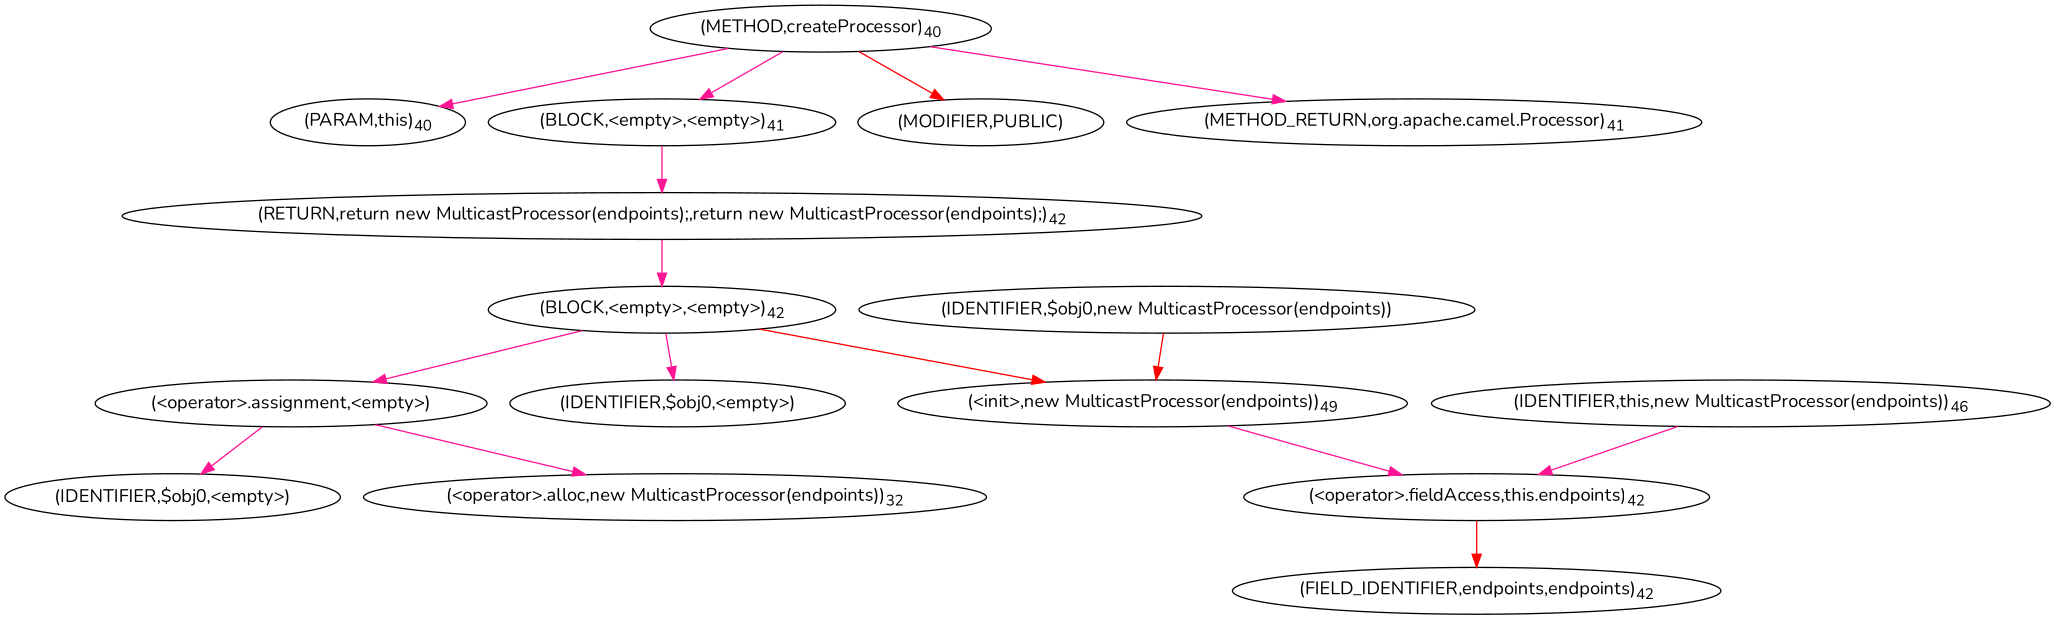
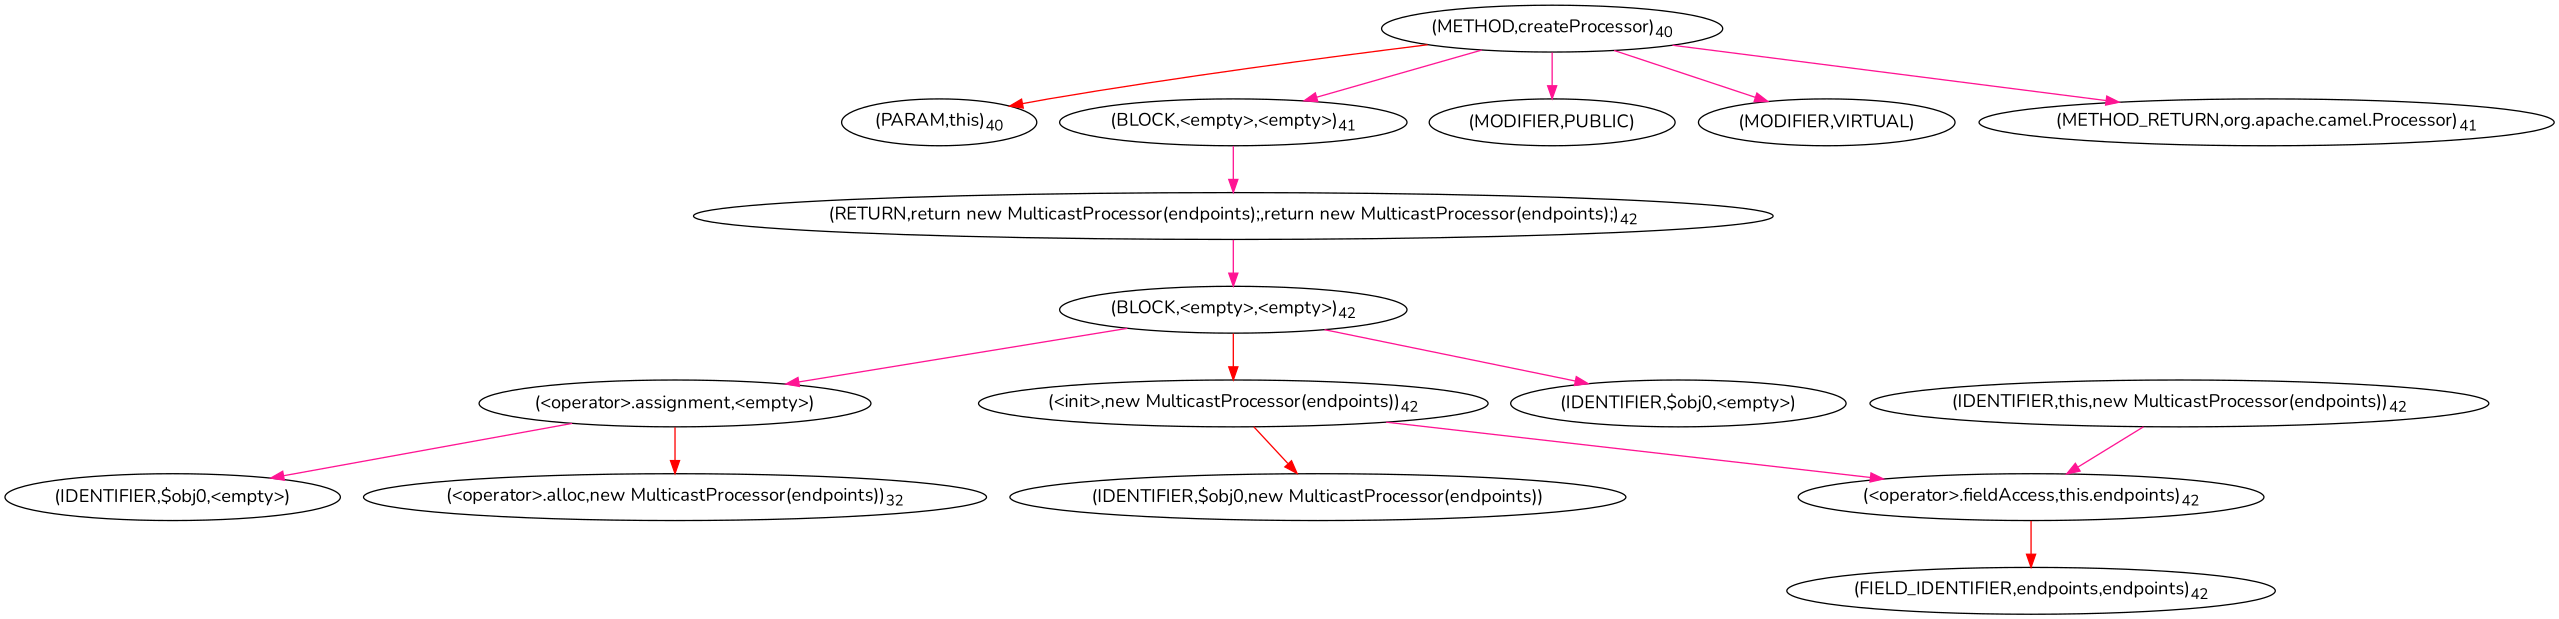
(895, 72) -> (1552, 69)
(591, 76) -> (1225, 72)
none -> (1827, 122)
(1161, 350) -> (1271, 445)
(1329, 401) -> (1410, 401)
(1959, 401) -> (2398, 401)
(474, 448) -> (675, 444)
